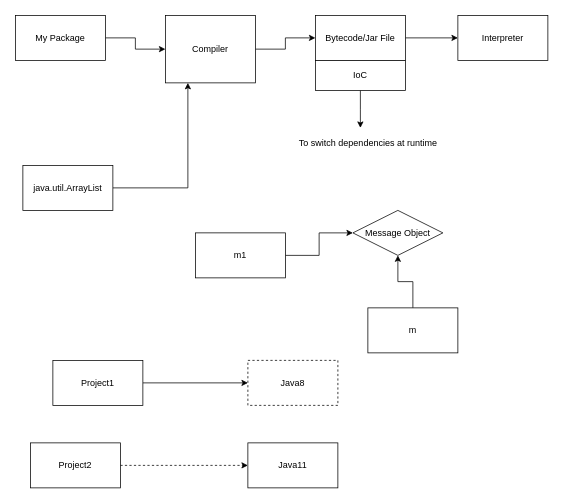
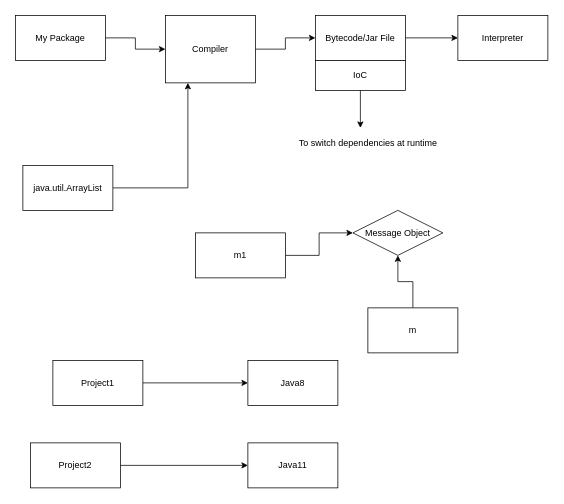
(293, 383) -> (293, 383)
(182, 465) -> (182, 465)
